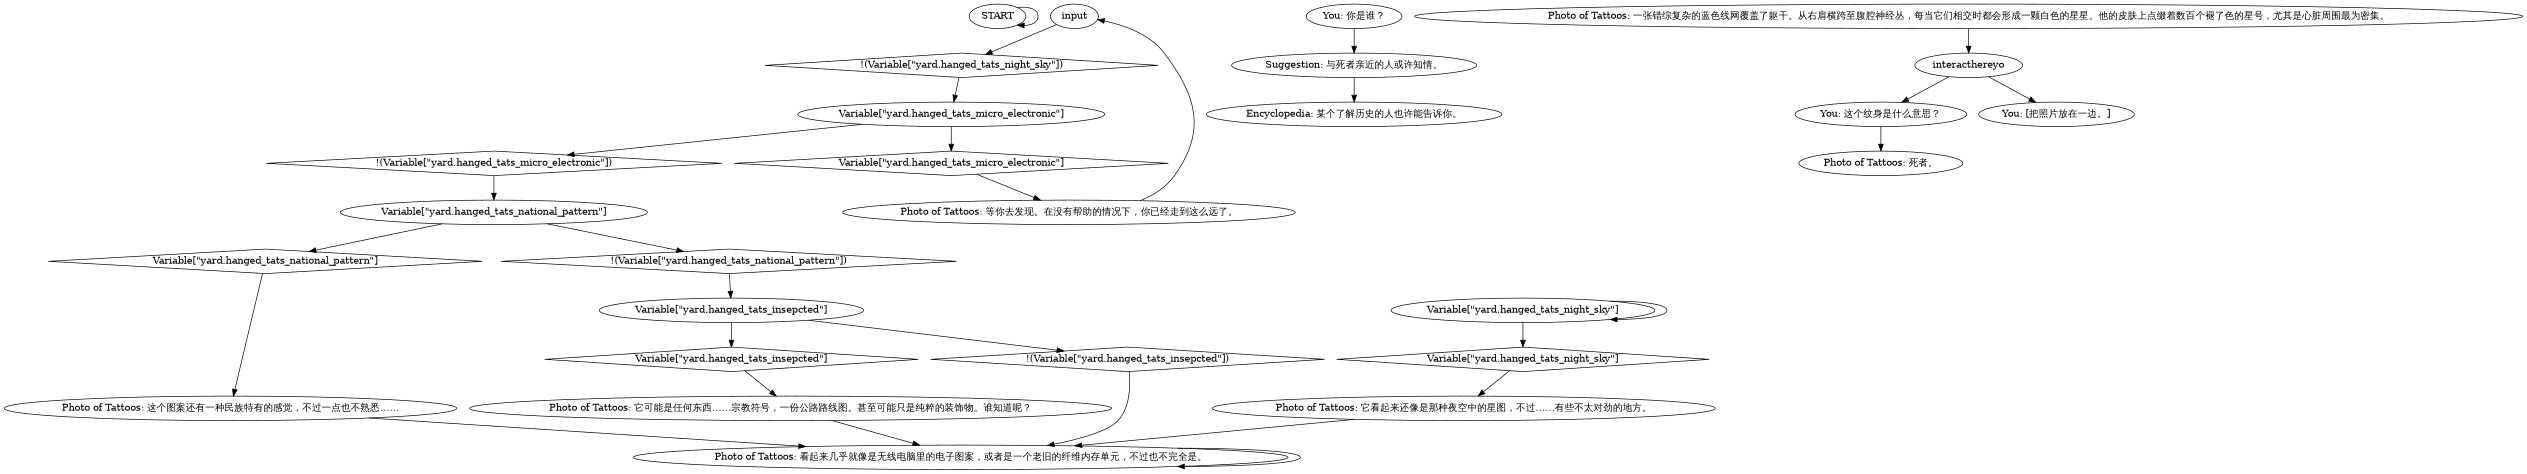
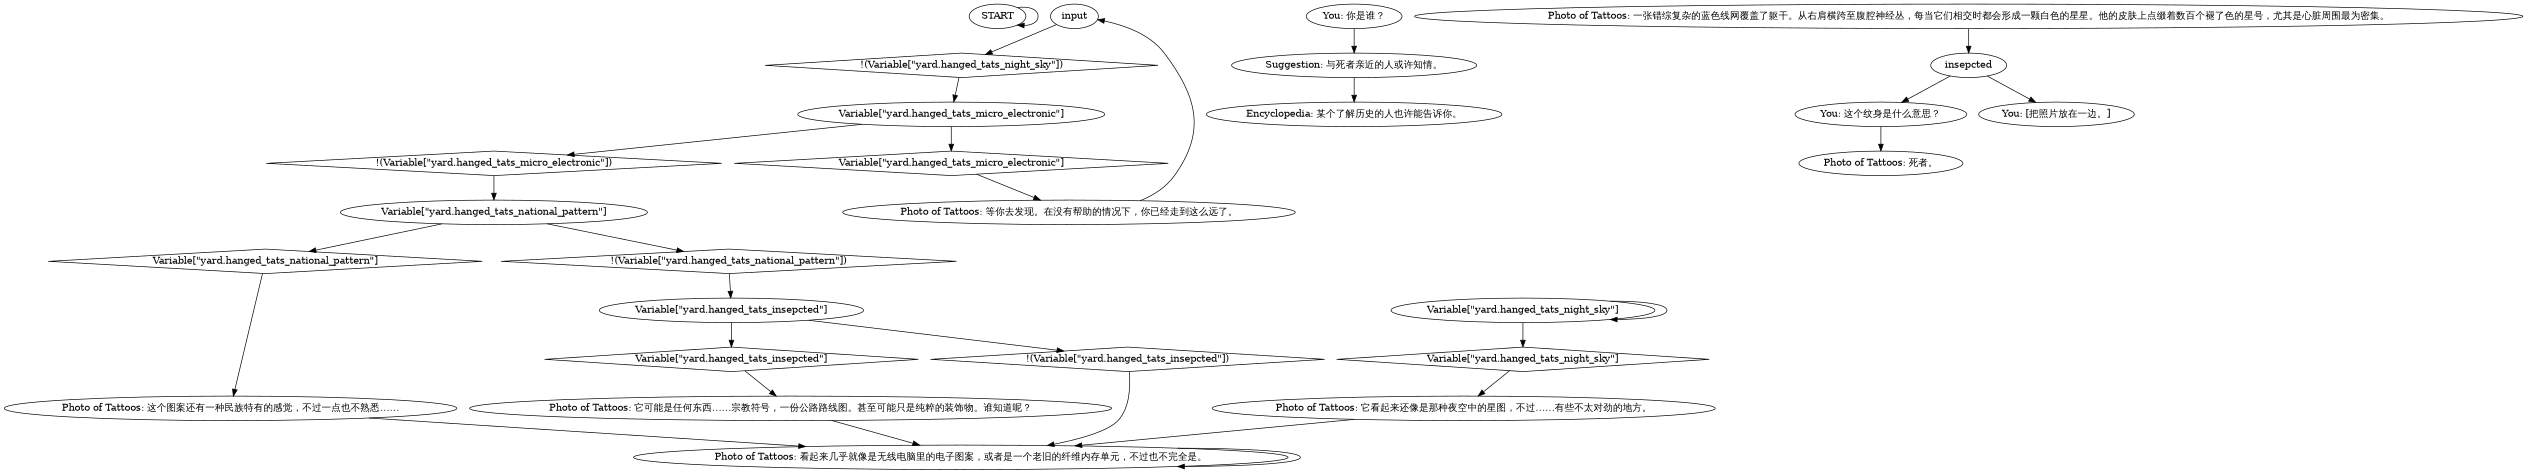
(1969, 65) -> (1969, 65)
